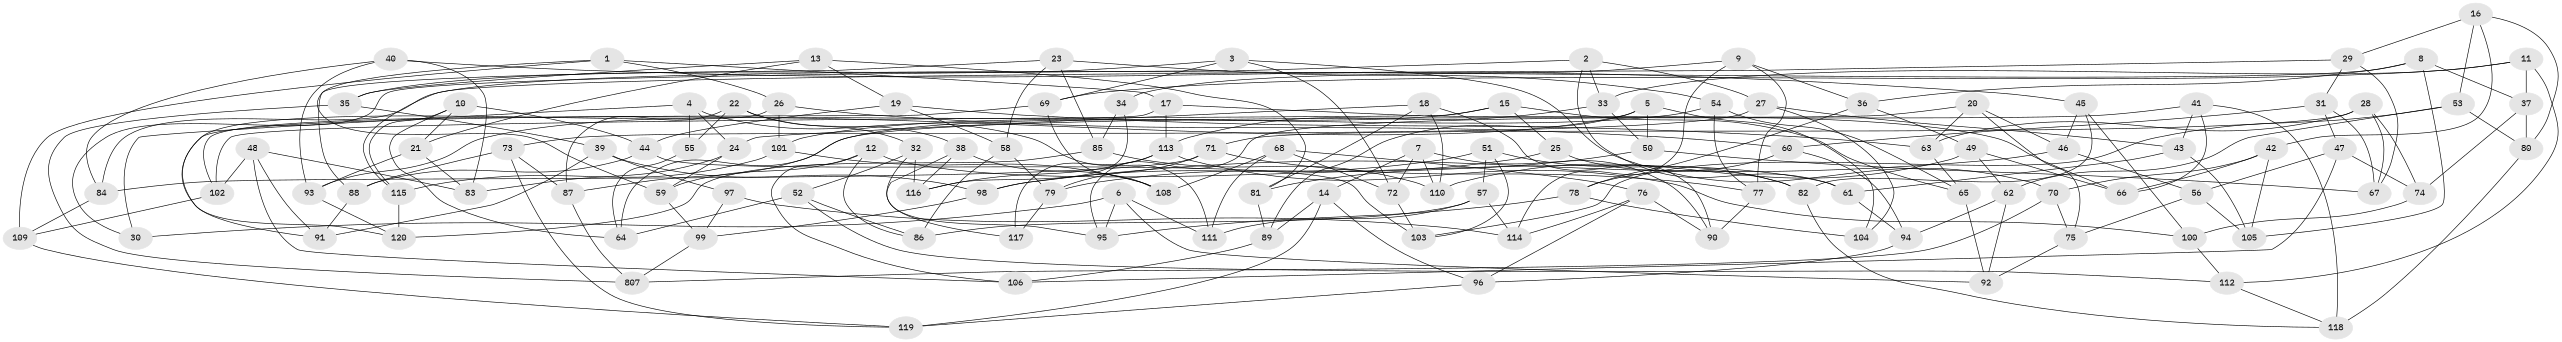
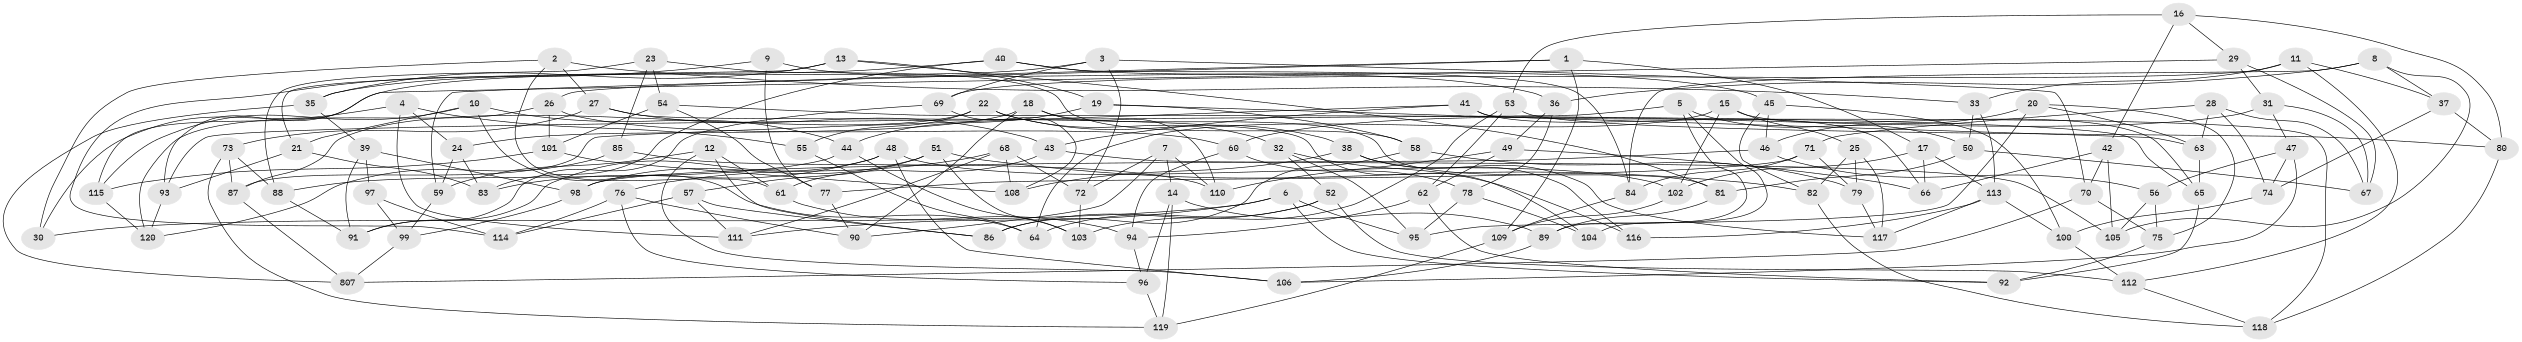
(1121, 104) -> none
none -> (1882, 190)
